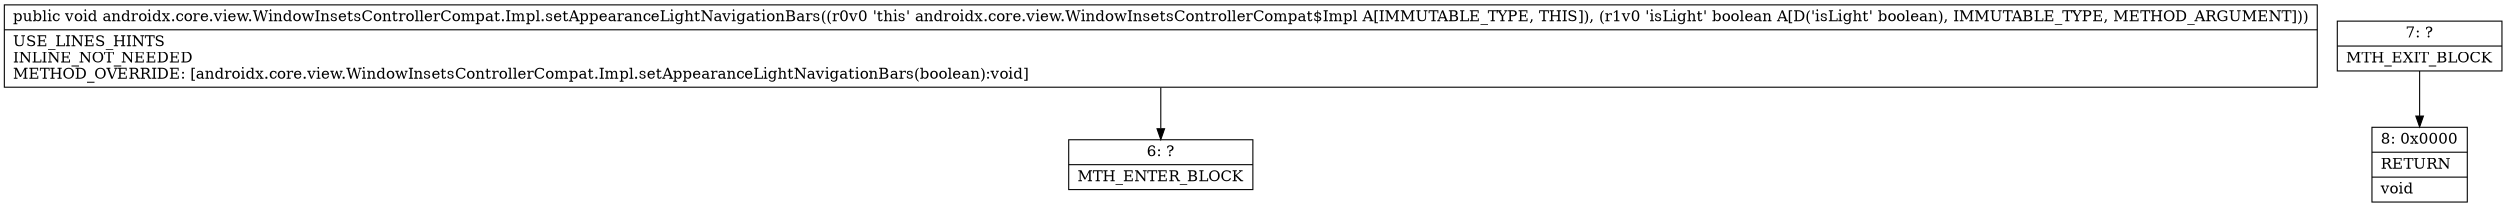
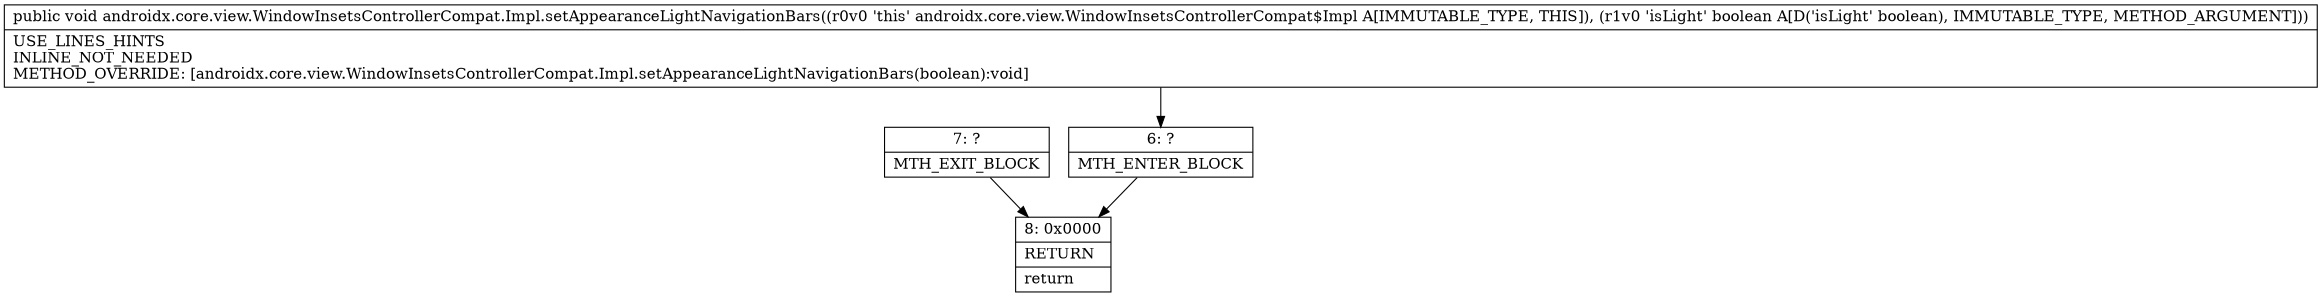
(2397, 189) -> (1049, 279)
none -> (1122, 193)
